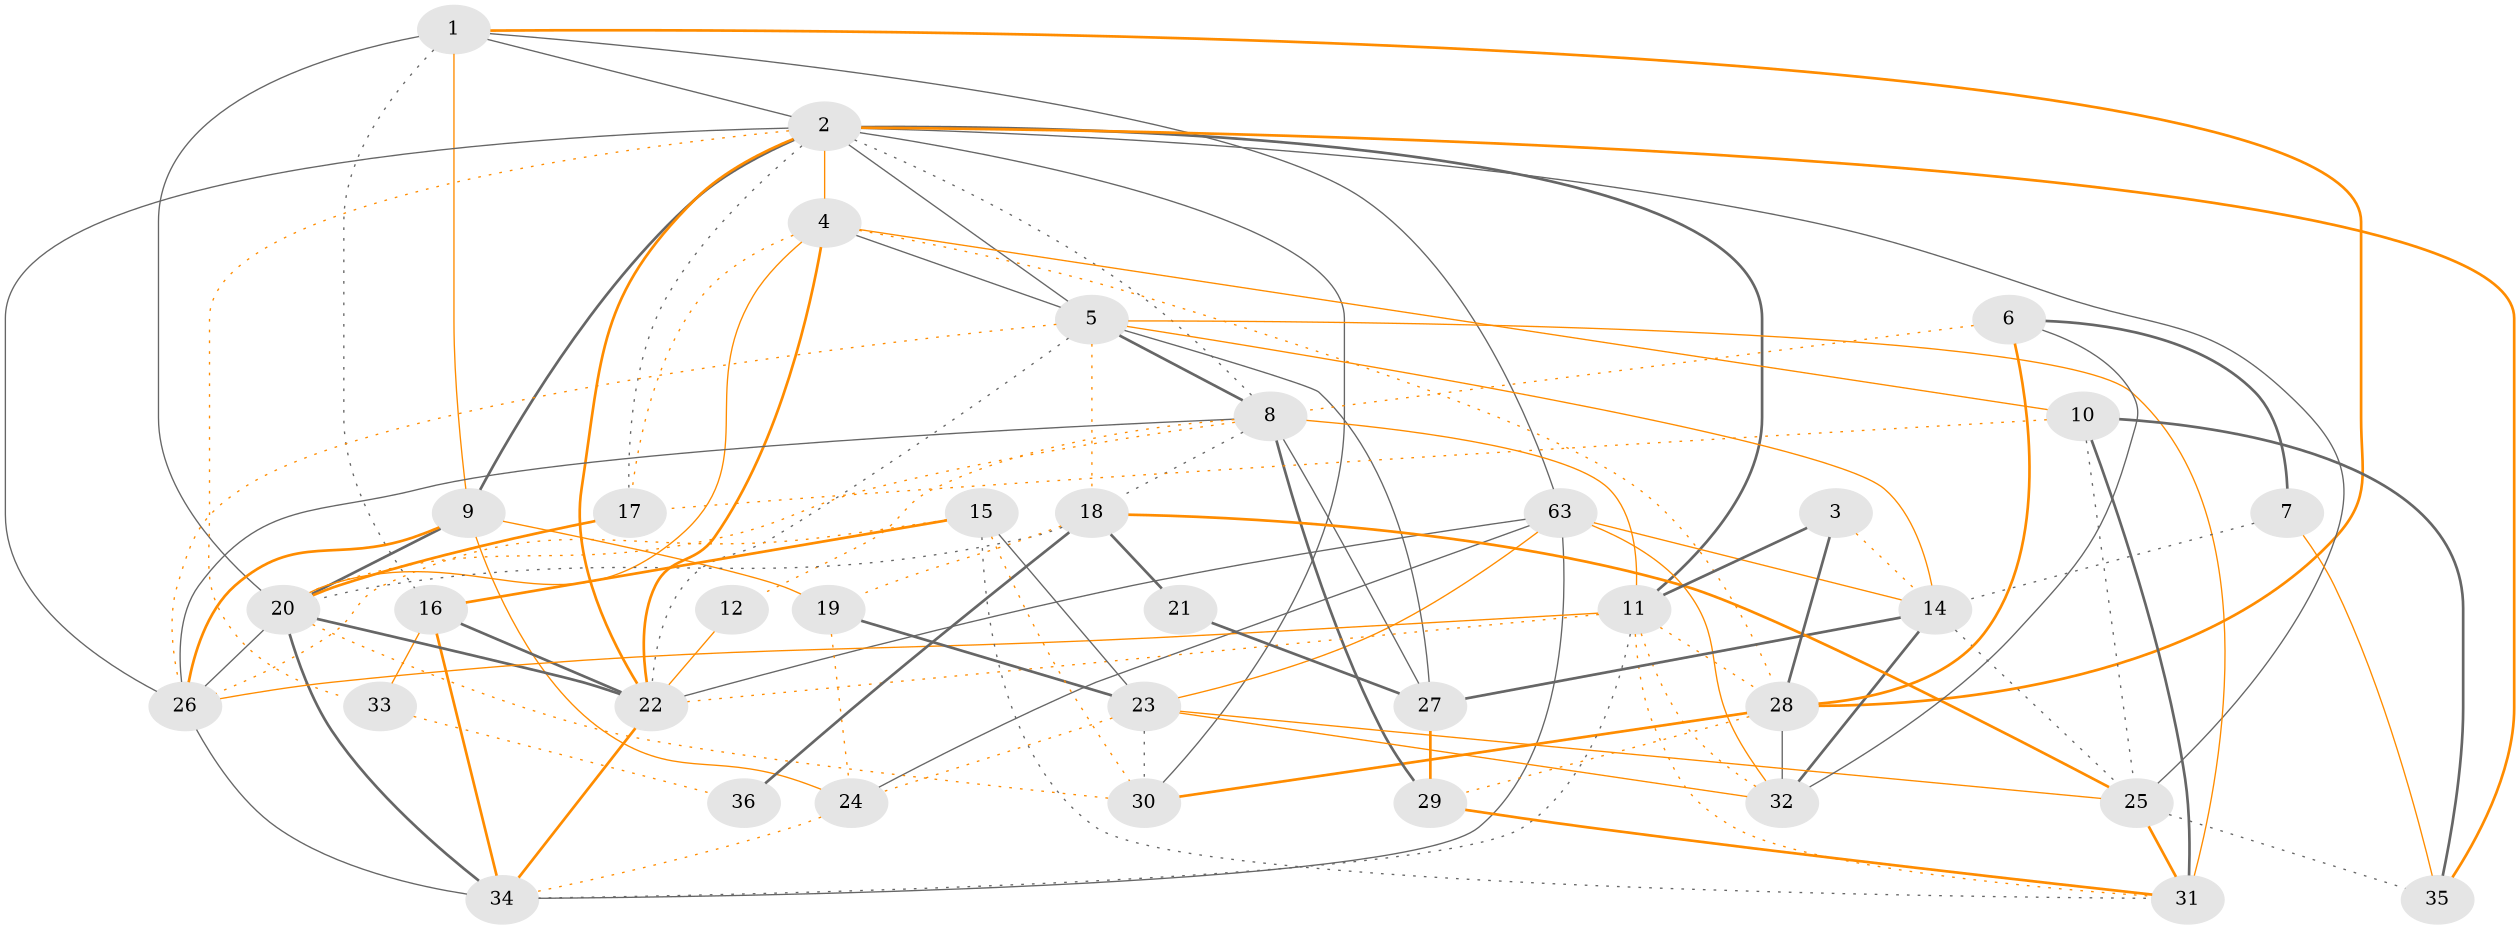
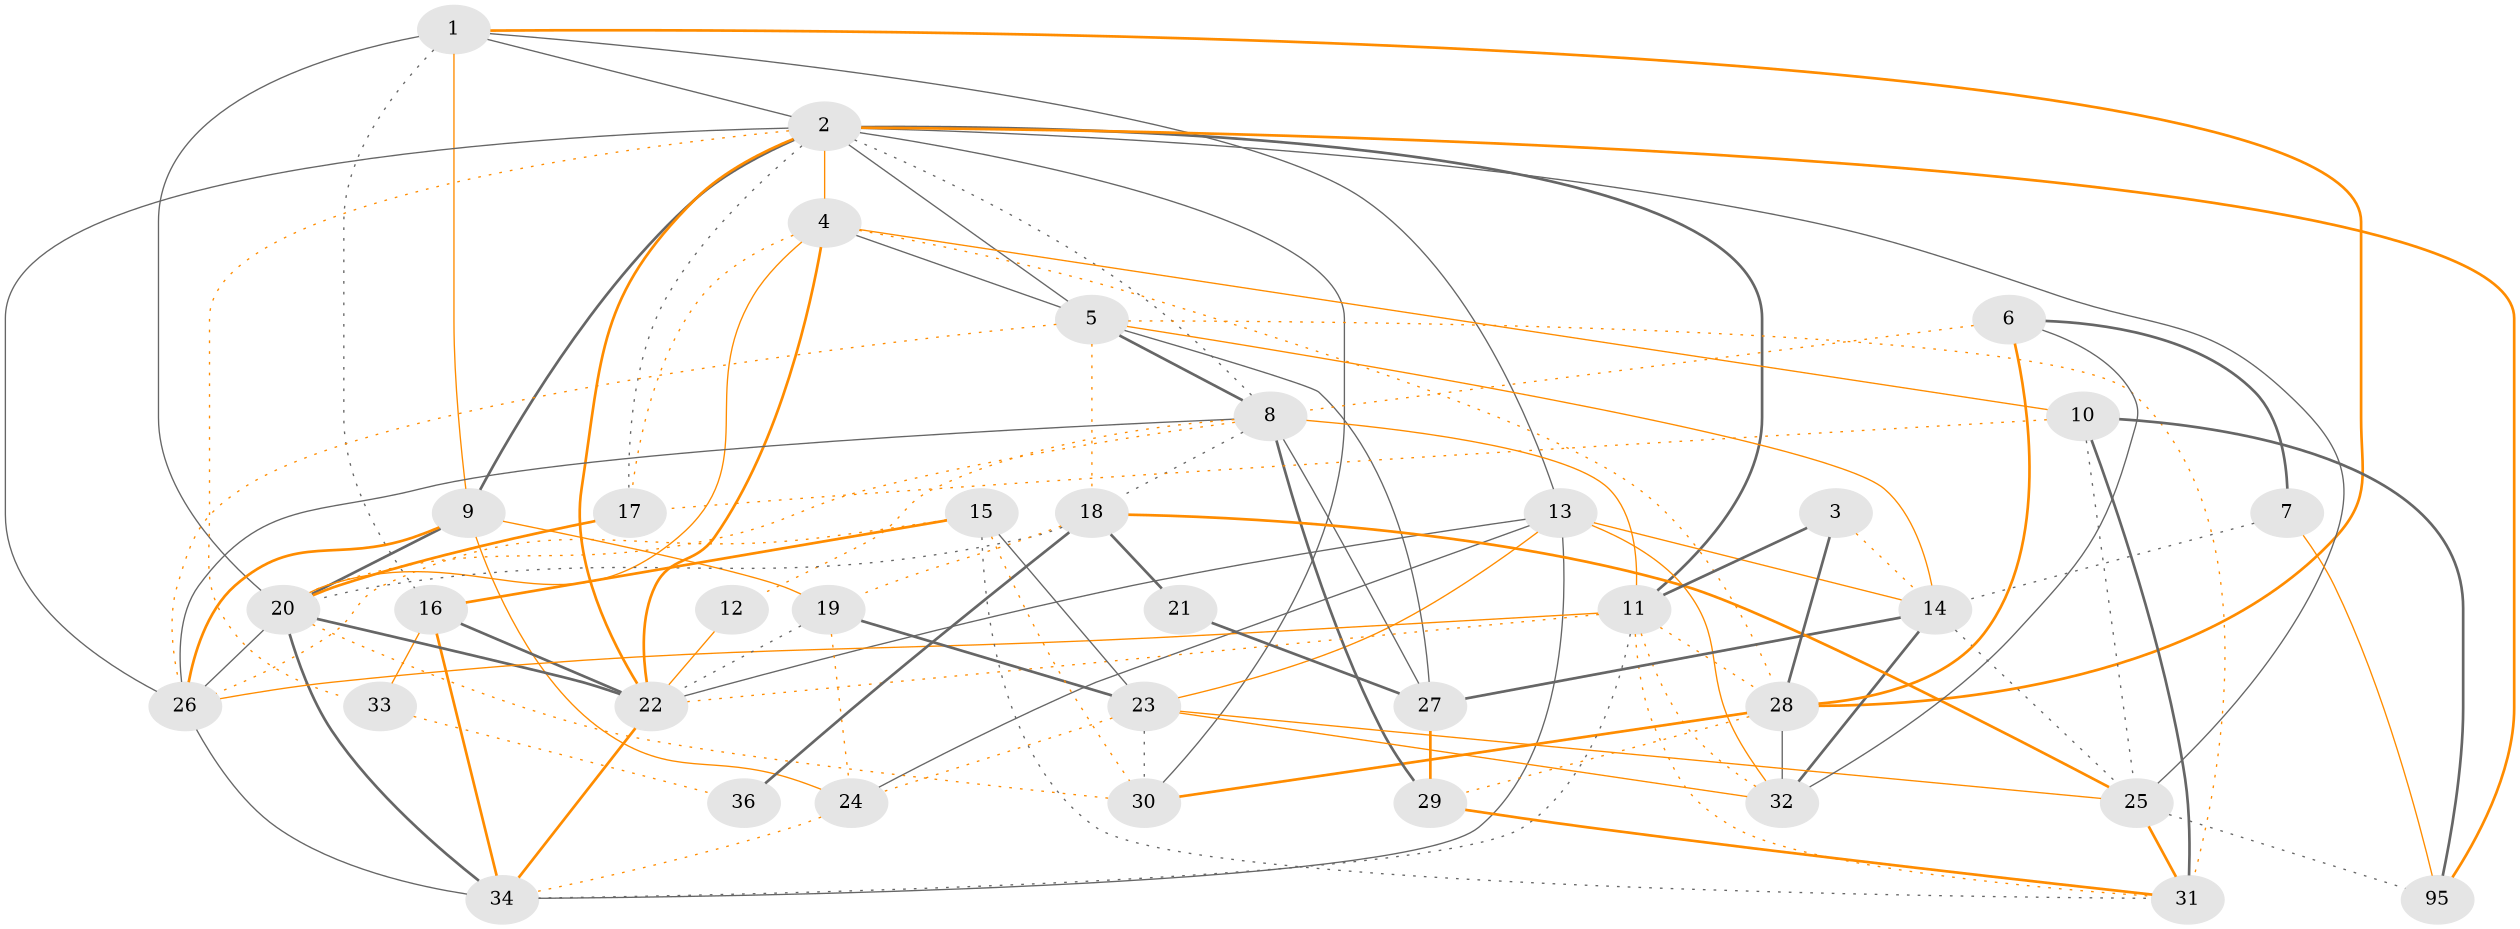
(1888, 345) -> (1888, 345)
(860, 482) -> (734, 661)
(1561, 513) -> (1561, 513)
(2438, 900) -> (2438, 900)
